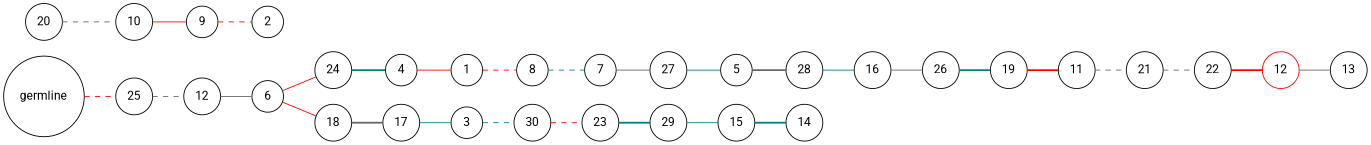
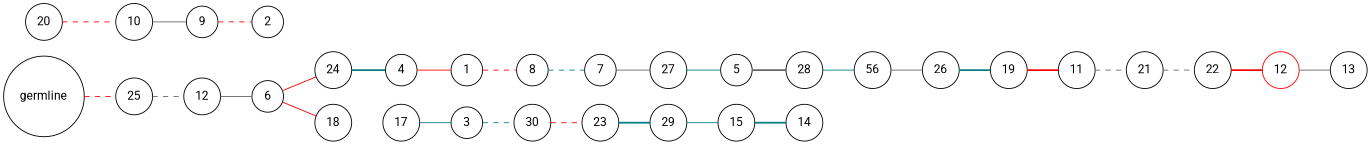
(89, 22) -> (89, 22)
(169, 22) -> (169, 22)
(873, 70) -> (873, 70)
(367, 123) -> none
